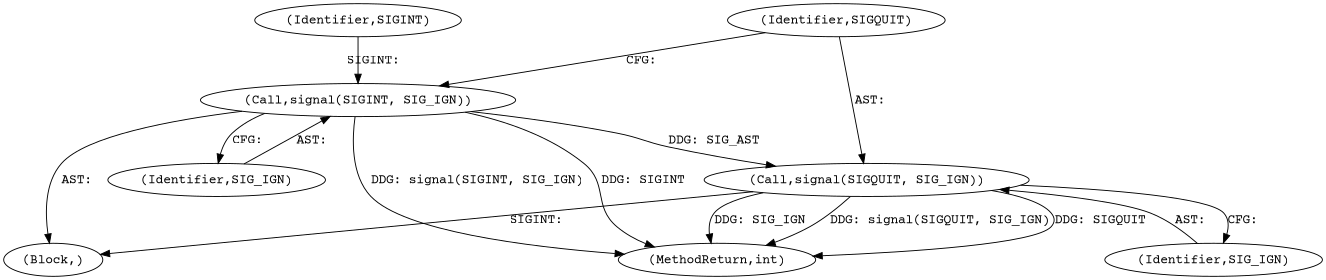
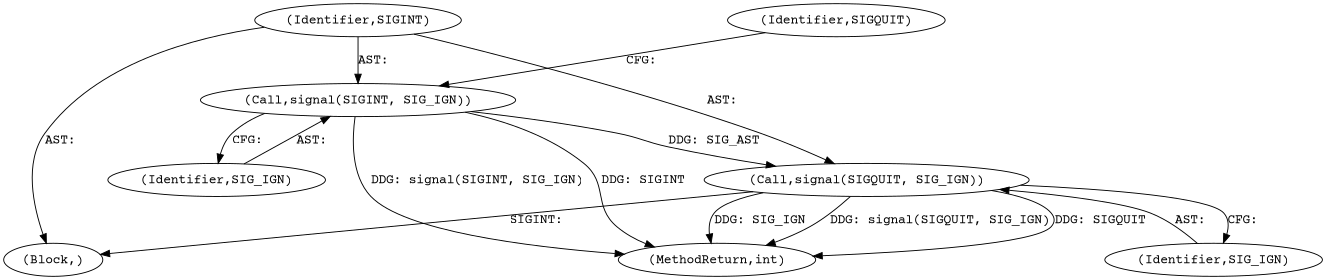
(377, 60) -> (377, 60)
(851, 95) -> (622, 89)
(112, 137) -> (98, 84)
